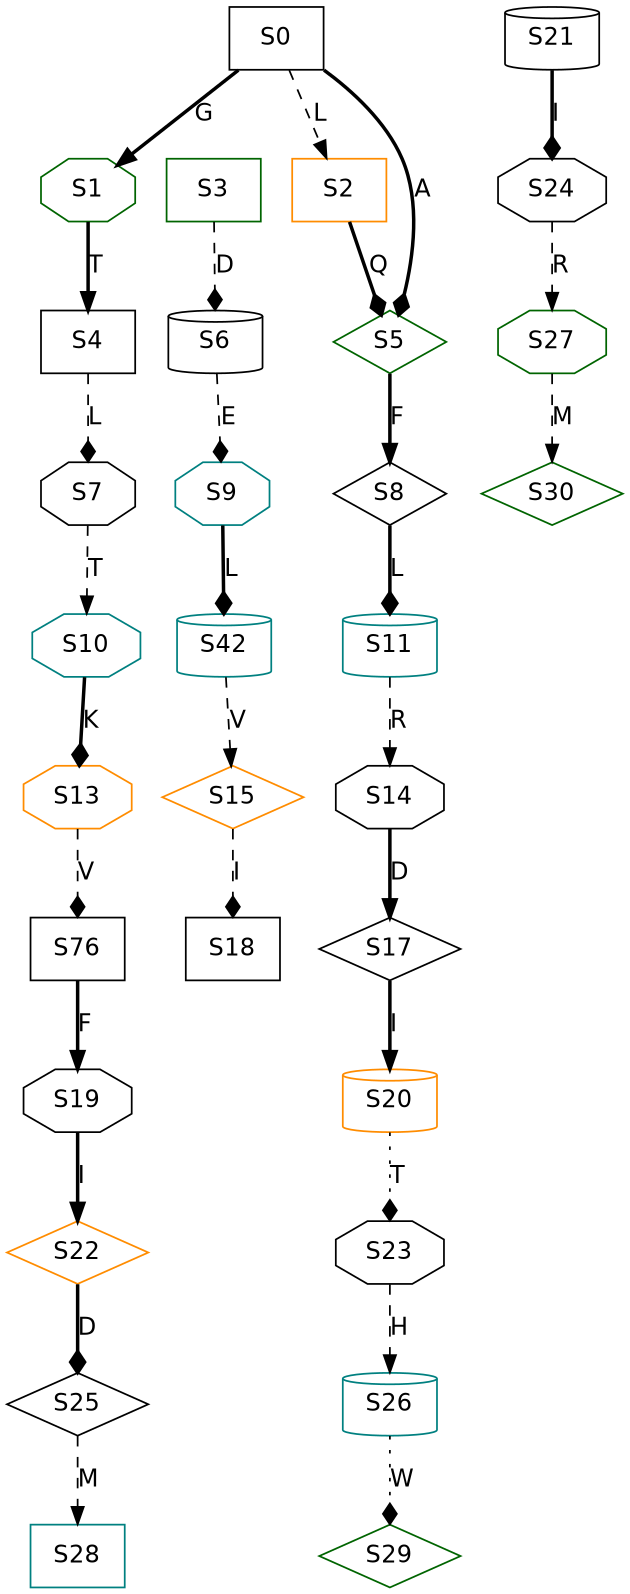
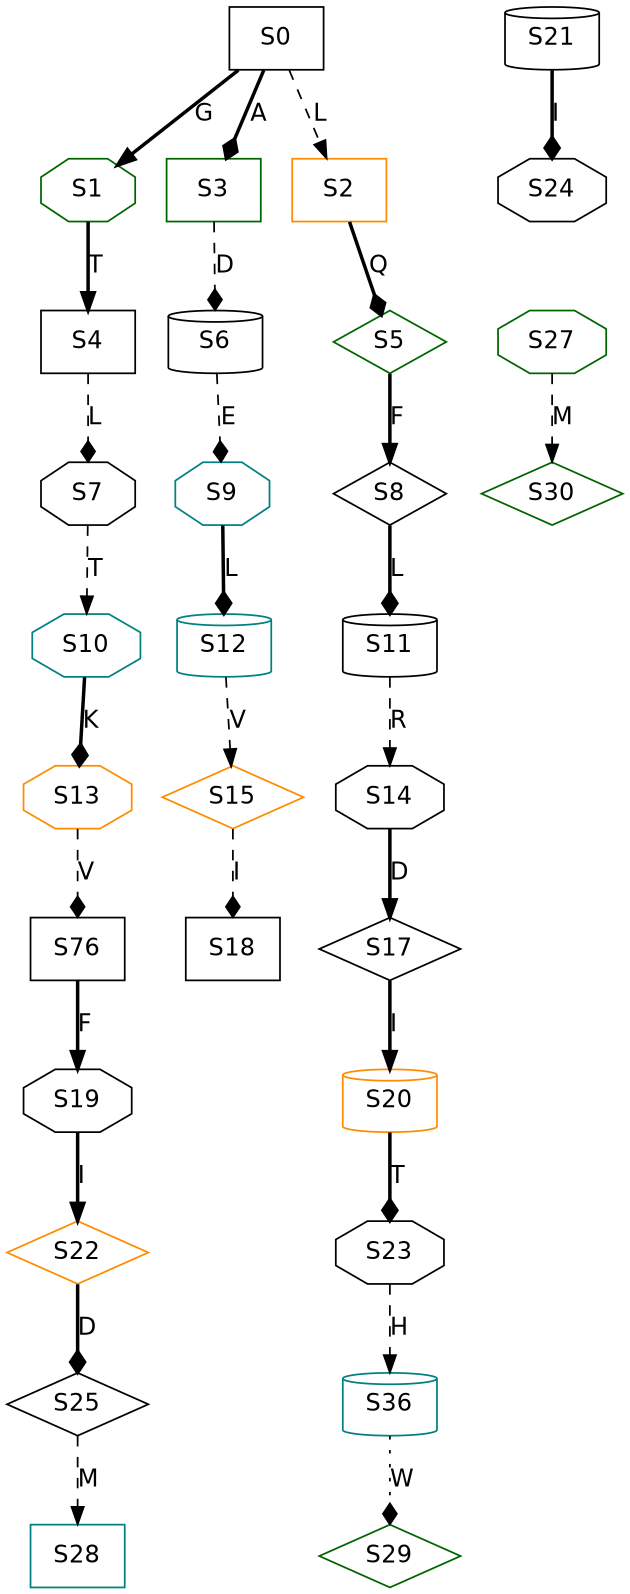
(405, 167) -> (249, 104)
(552, 257) -> none
(224, 645) -> (224, 645)
(390, 645) -> (390, 645)
(390, 1166) -> (390, 1166)
(390, 1404) -> (390, 1404)
